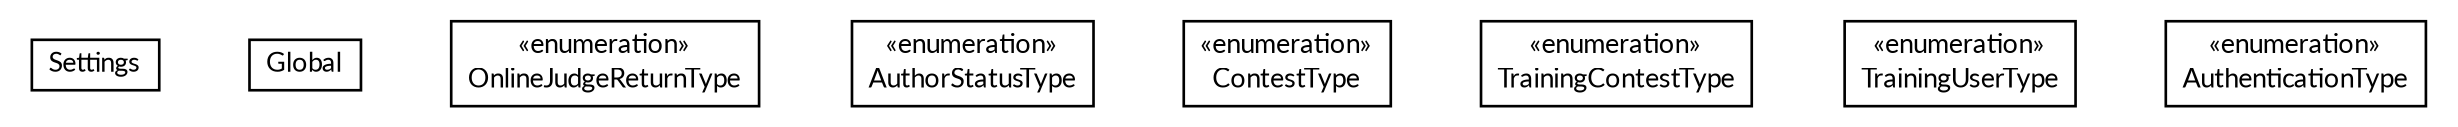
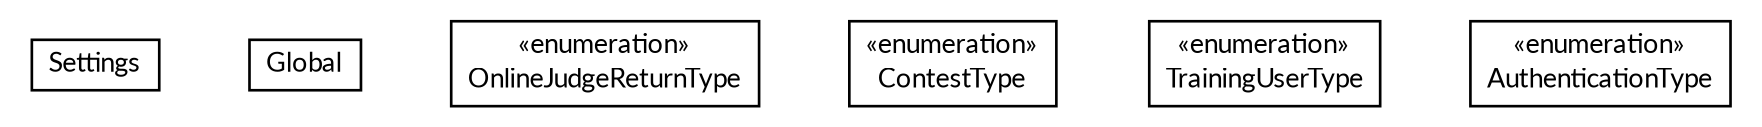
(971, 64) -> none
(1616, 64) -> none
